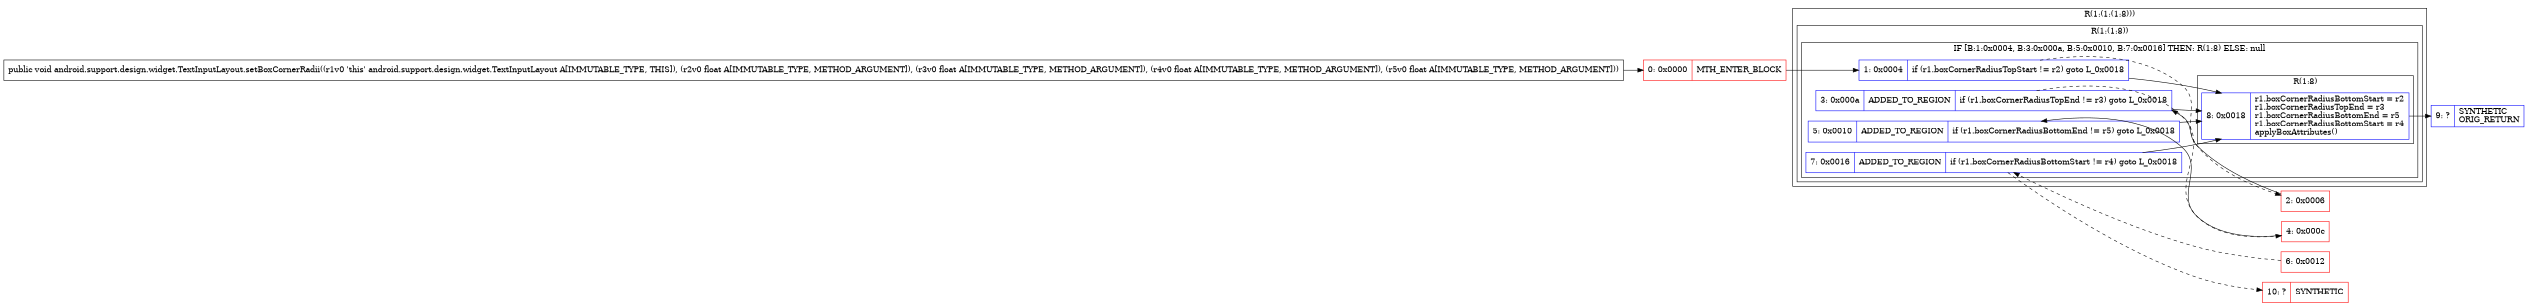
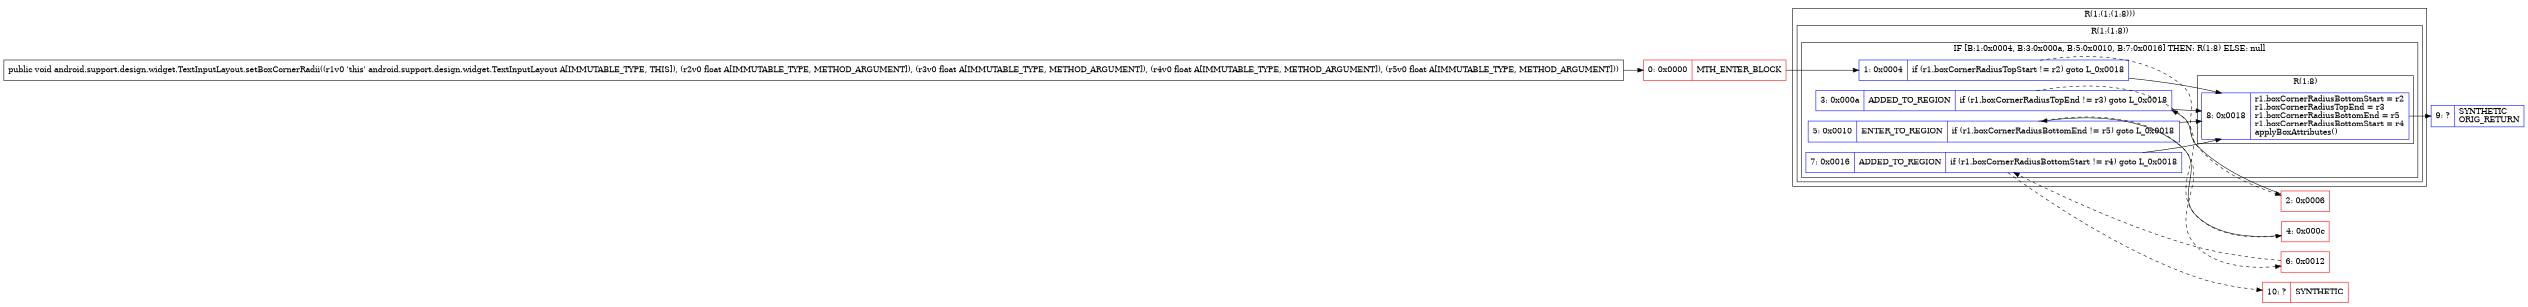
(1902, 131) -> (1902, 131)
none -> (2187, 214)
